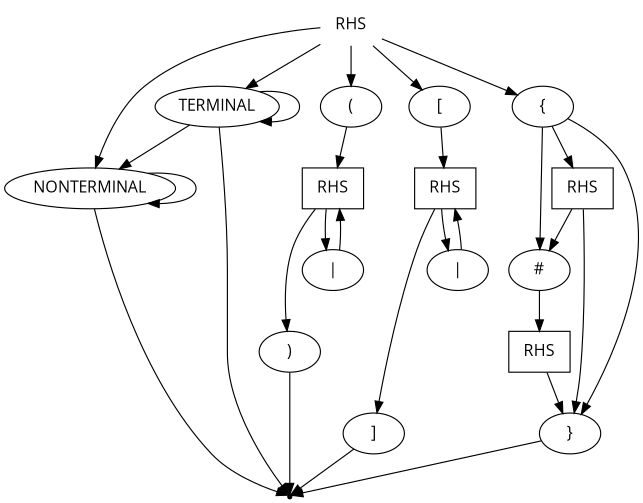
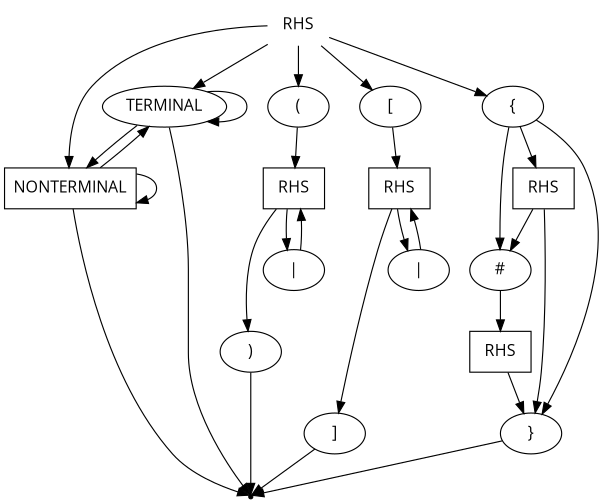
none -> (121, 151)
(90, 188) -> (70, 188)
